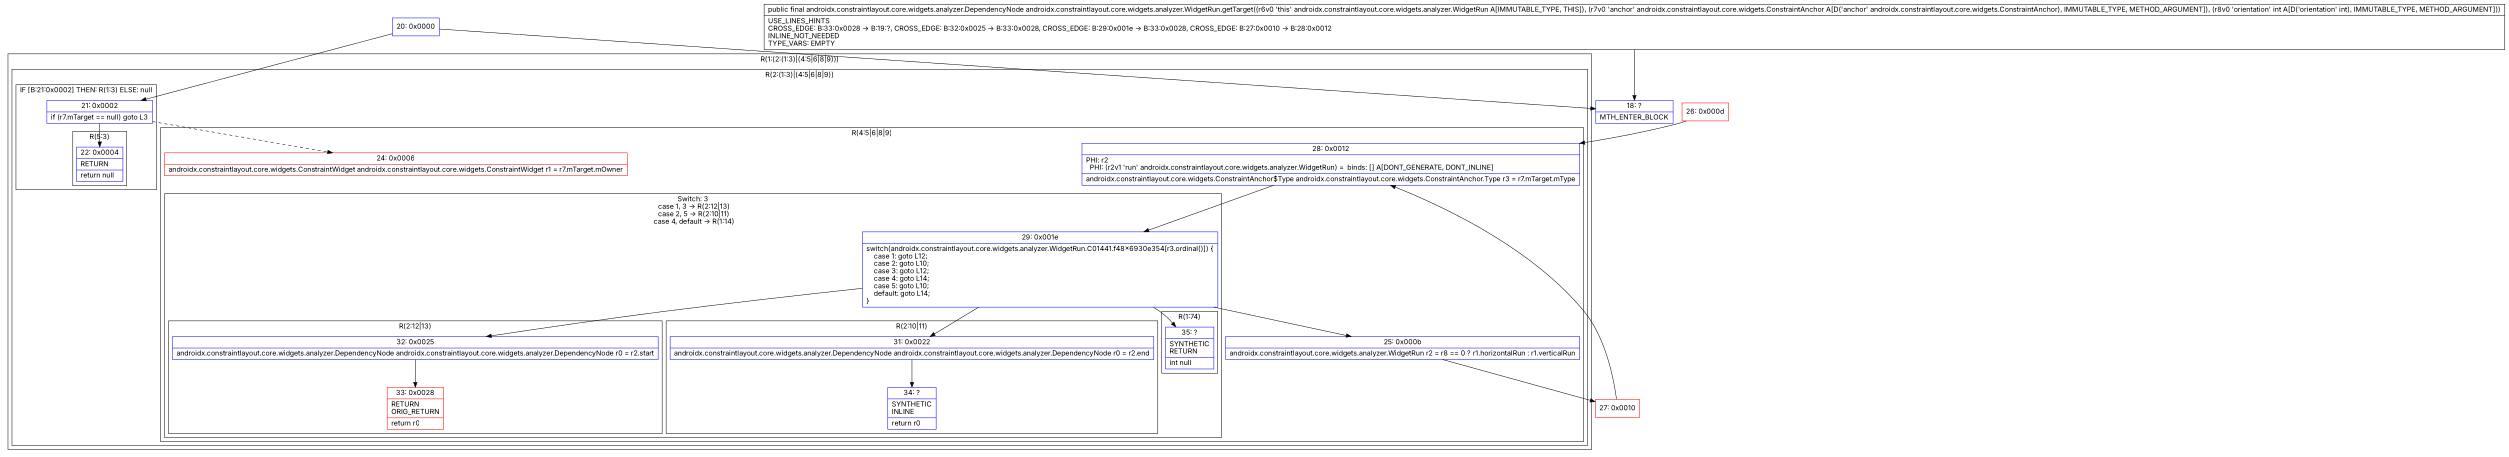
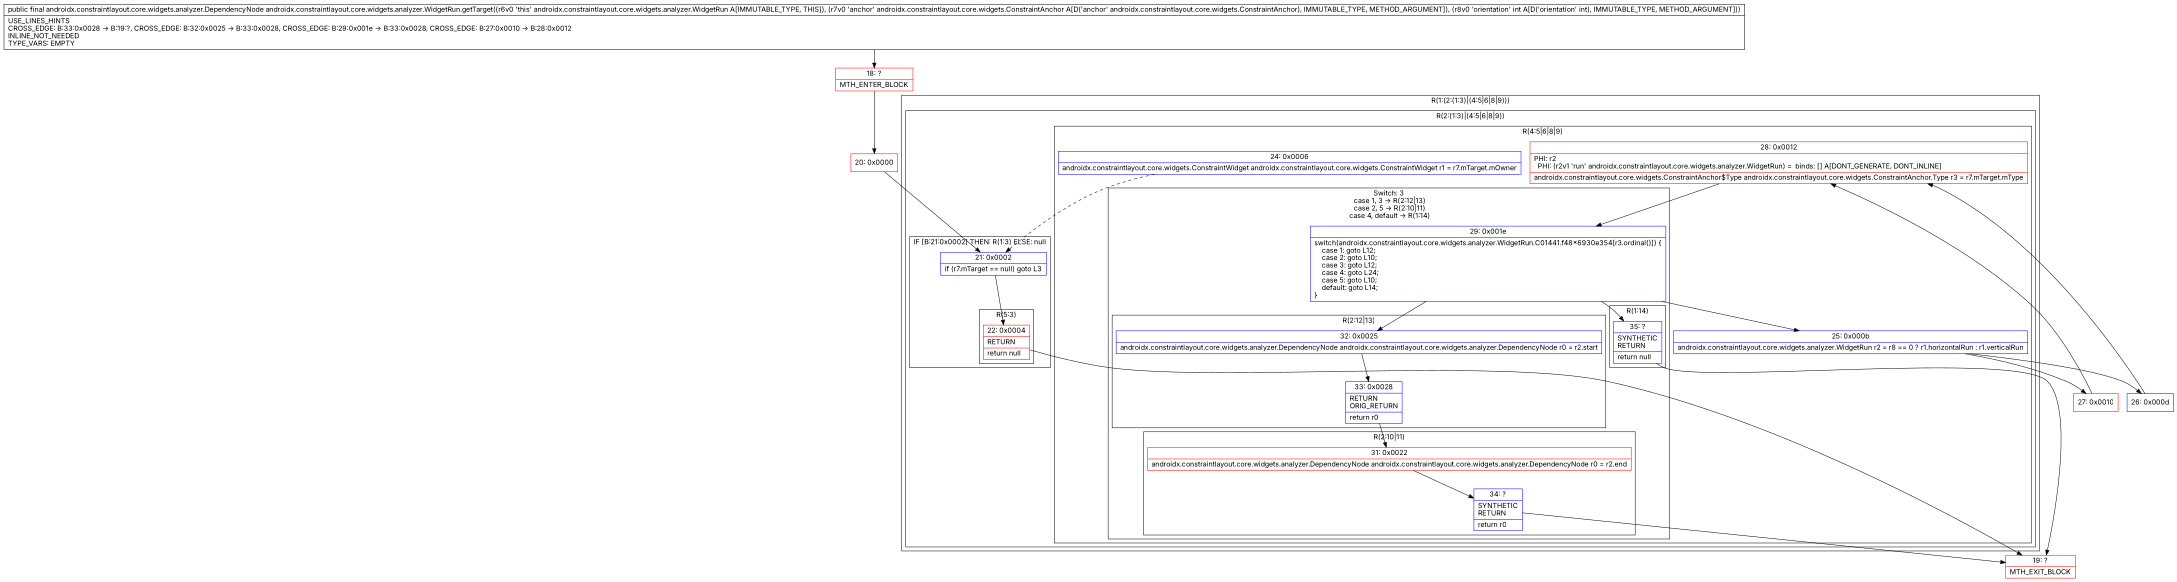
(416, 27) -> (874, 163)
(957, 65) -> (874, 120)
(1634, 112) -> (874, 80)
(1705, 112) -> (2150, 403)
(240, 137) -> (1077, 202)
(100, 164) -> (1006, 342)
(396, 164) -> (1290, 163)
(1331, 164) -> (1779, 163)
(898, 279) -> (1347, 273)
(1190, 317) -> (1638, 311)
(961, 318) -> (1383, 435)
(912, 348) -> (1389, 459)
(1181, 363) -> (1634, 357)
none -> (2055, 365)
(415, 408) -> (1374, 403)
(903, 412) -> (1492, 513)
none -> (2041, 567)
